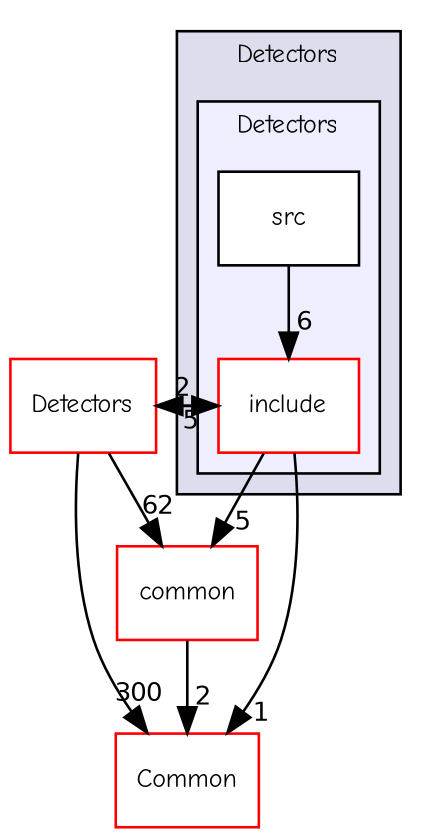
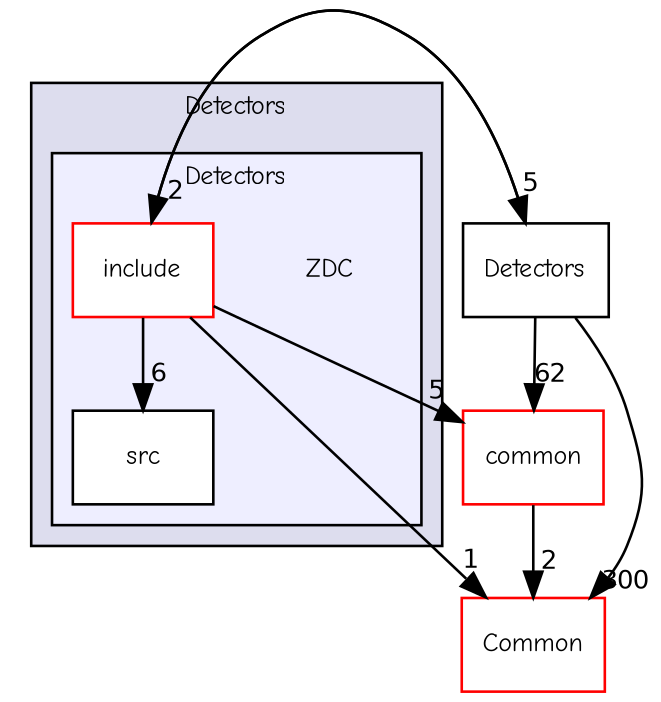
none -> (330, 270)
(289, 299) -> (143, 351)
(83, 406) -> (536, 270)
